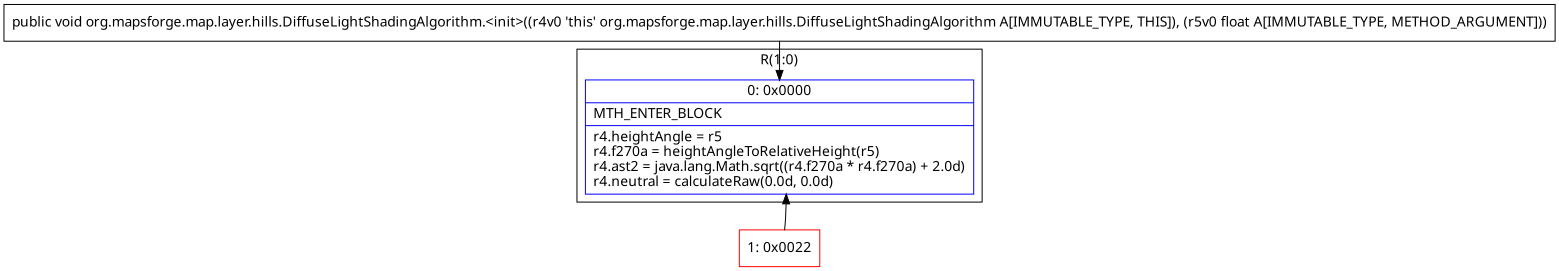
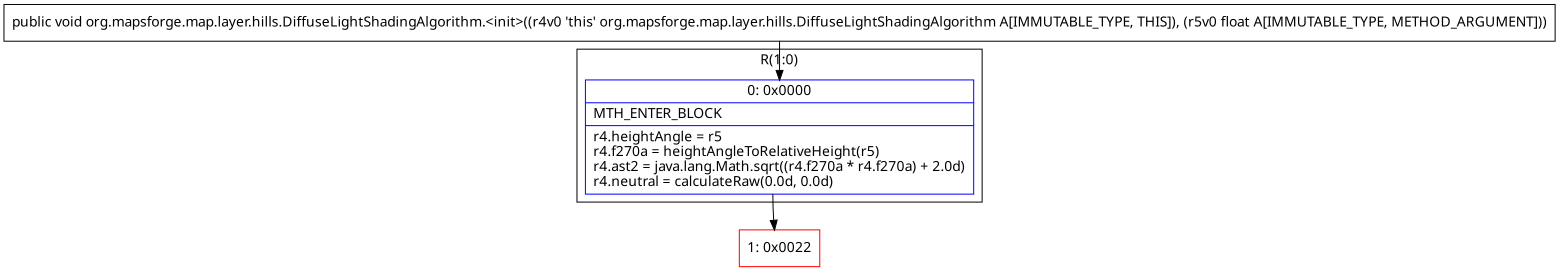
(786, 217) -> (773, 208)
